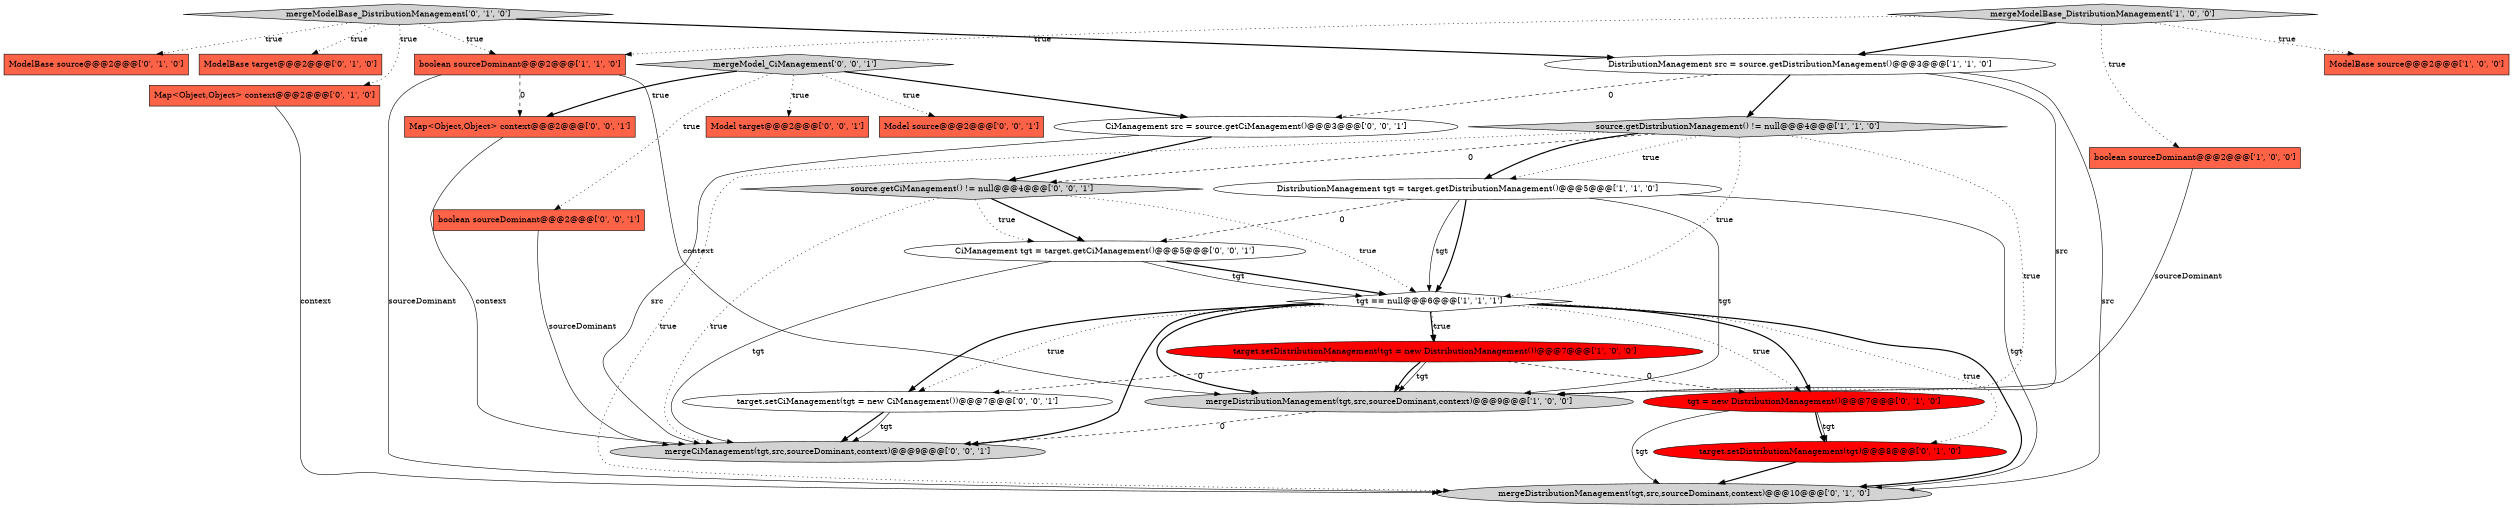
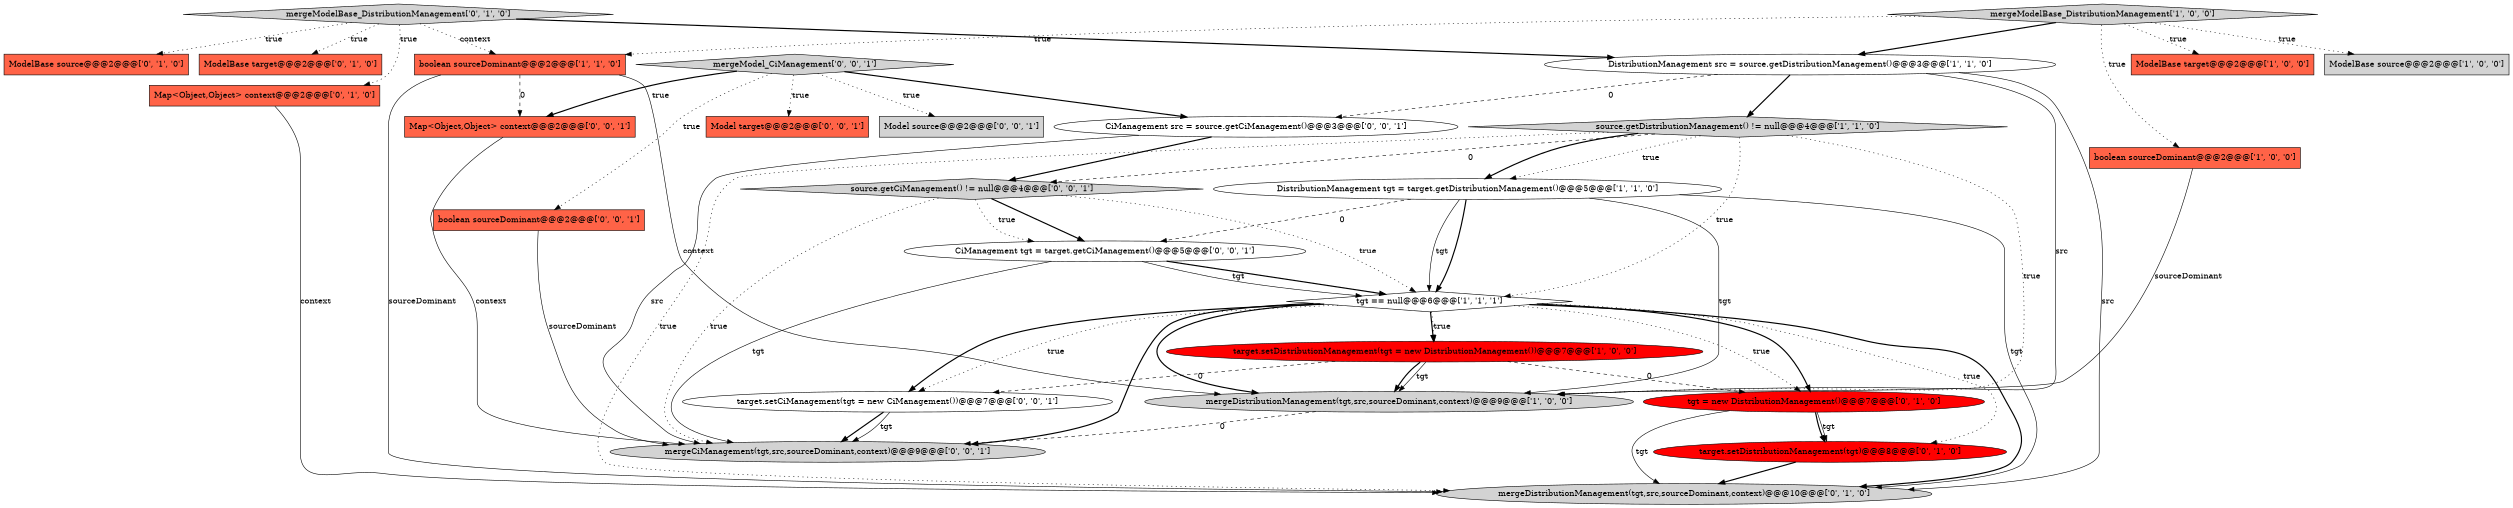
(475, 39) -> (475, 39)
none -> (2223, 65)
(2417, 65) -> (2417, 65)
(961, 127) -> (961, 127)
